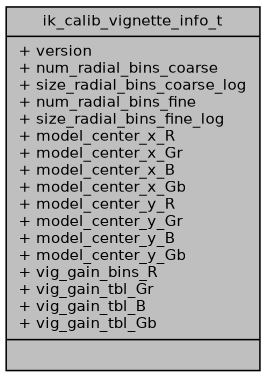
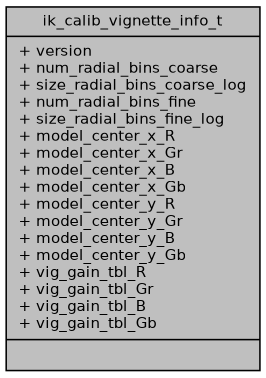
(89, 272) -> (83, 272)
